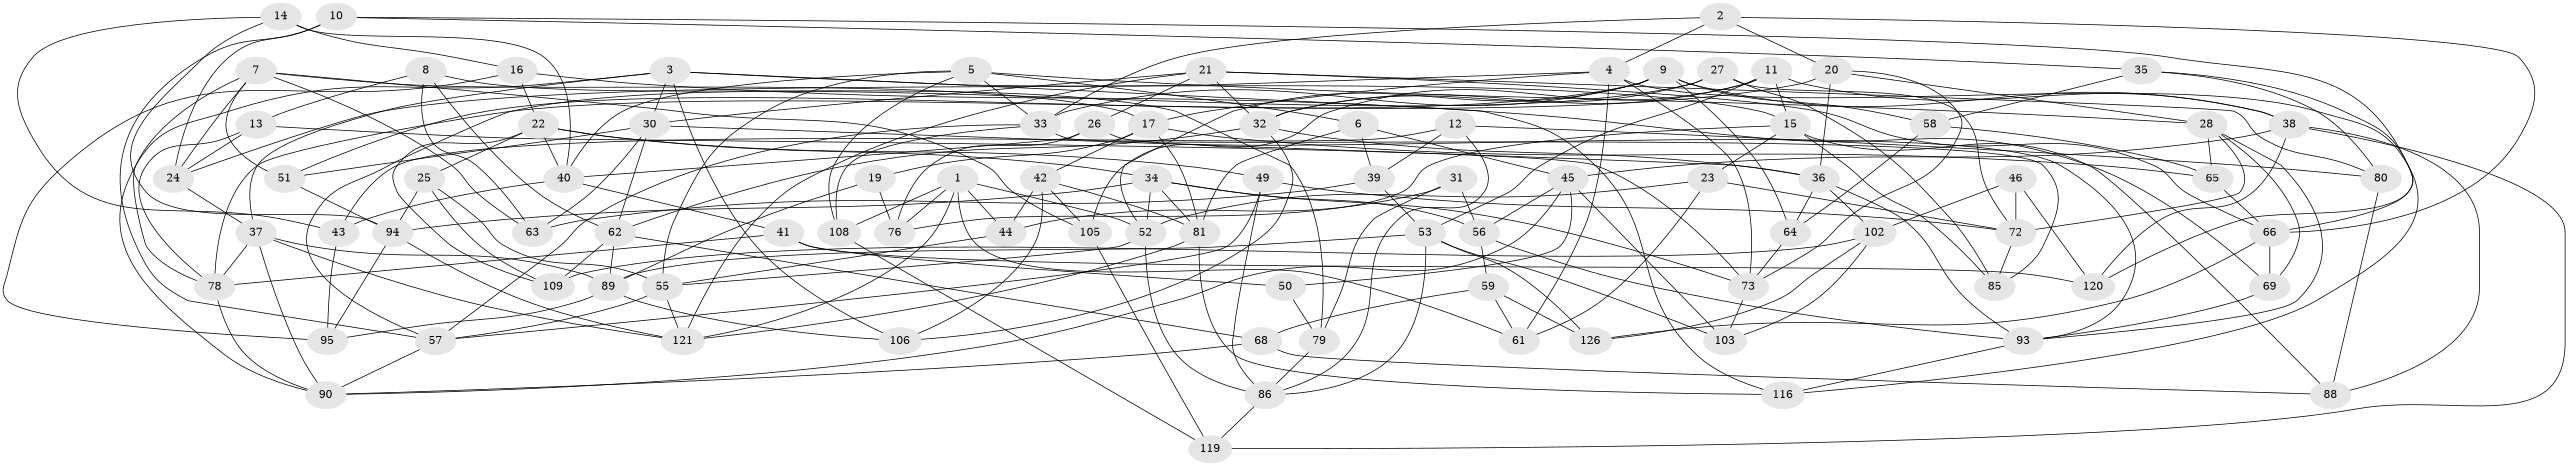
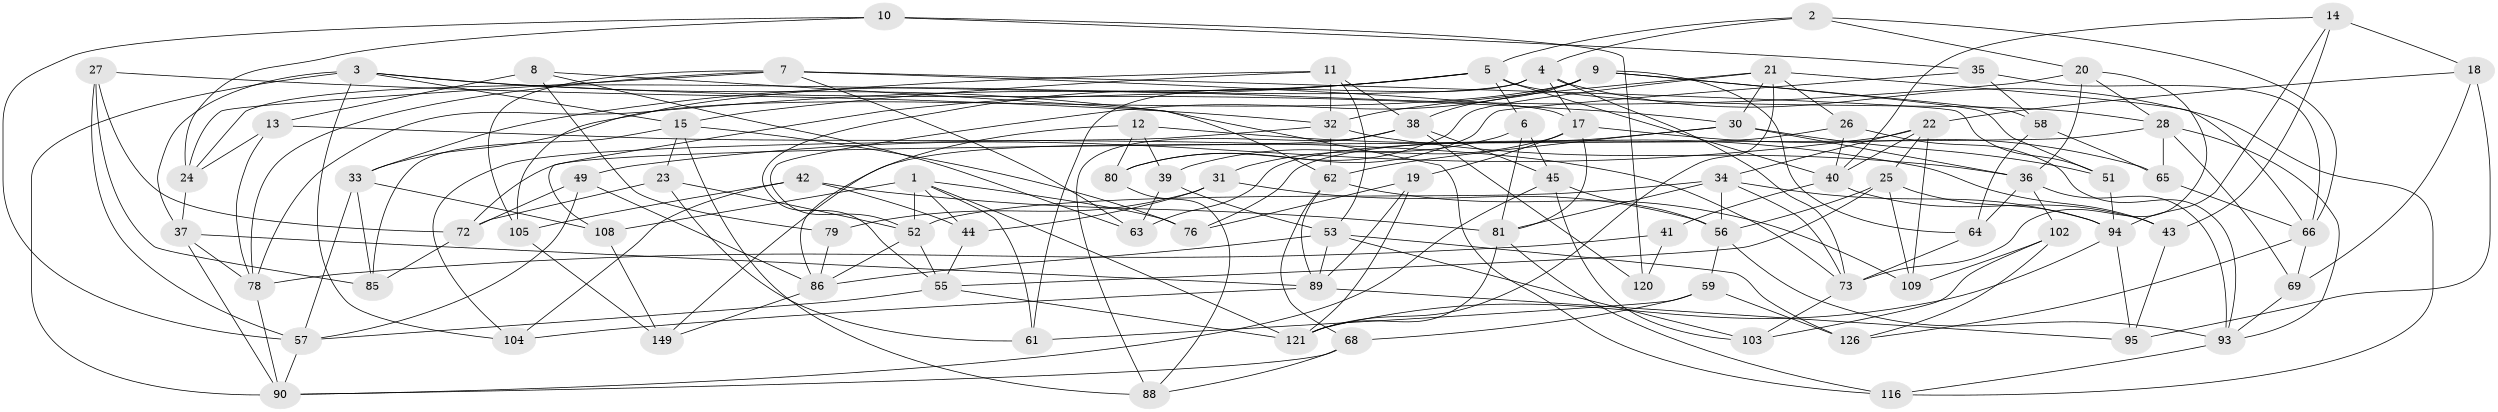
(1370, 33) -> (1646, 30)
(517, 71) -> (2474, 71)
(1095, 152) -> (1400, 153)
(2016, 179) -> none
none -> (1806, 210)
(1285, 287) -> none
(465, 301) -> (1373, 261)
(900, 341) -> (514, 341)
(1210, 449) -> (662, 341)
